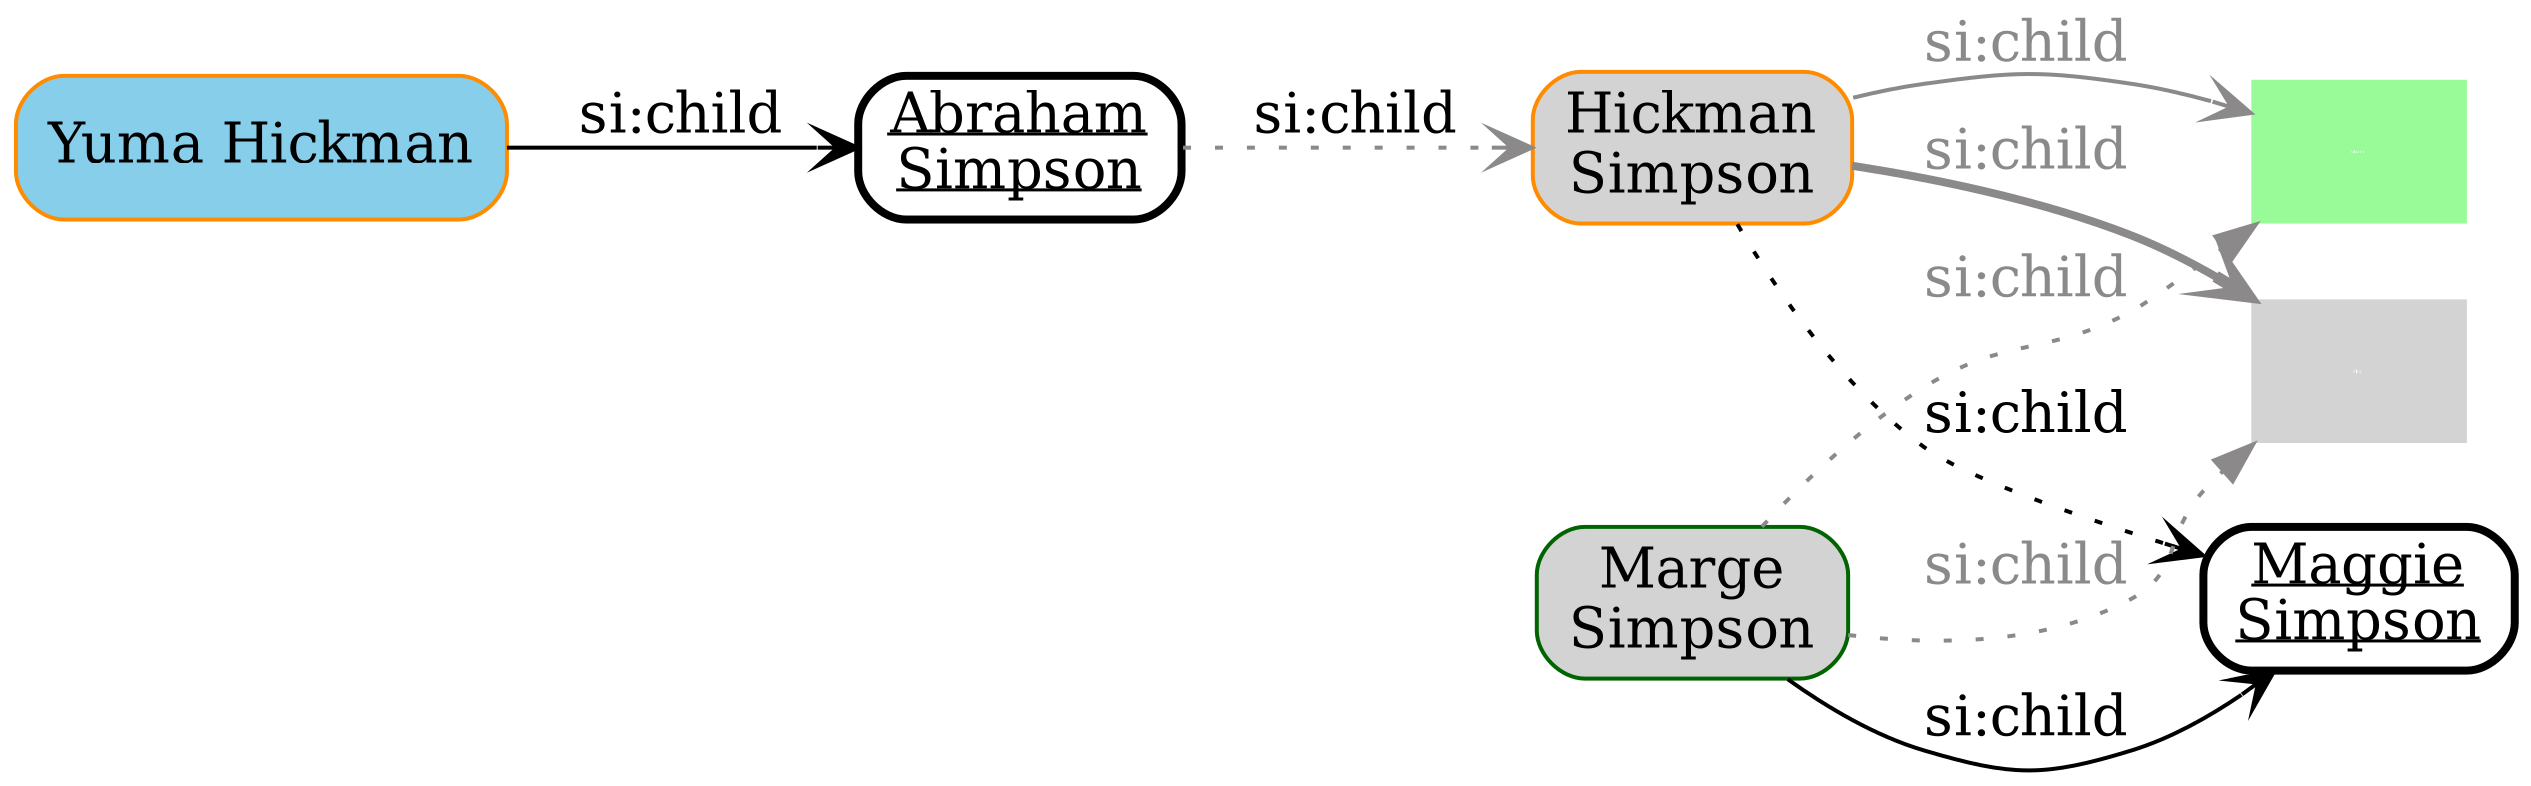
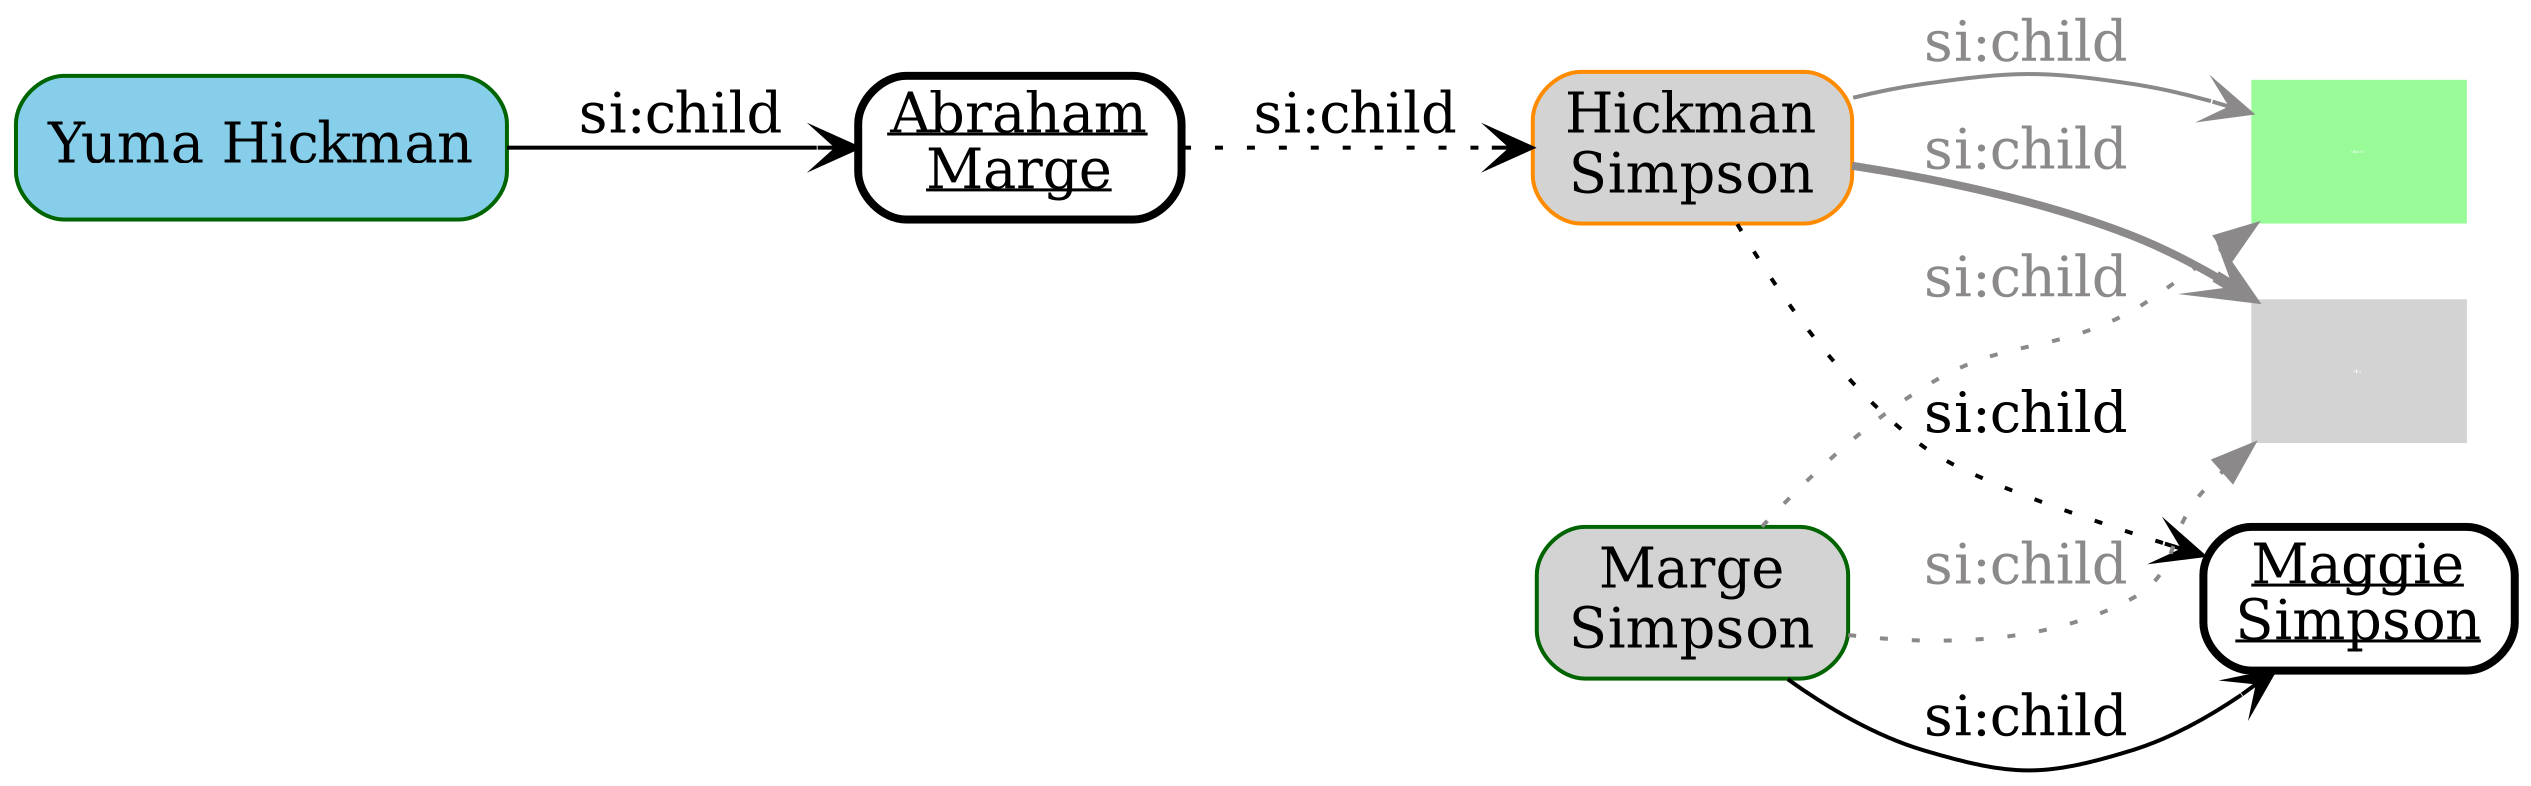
(261, 148) -> (261, 148)
(1337, 148) -> (1337, 148)
(1020, 172) -> (1020, 172)
